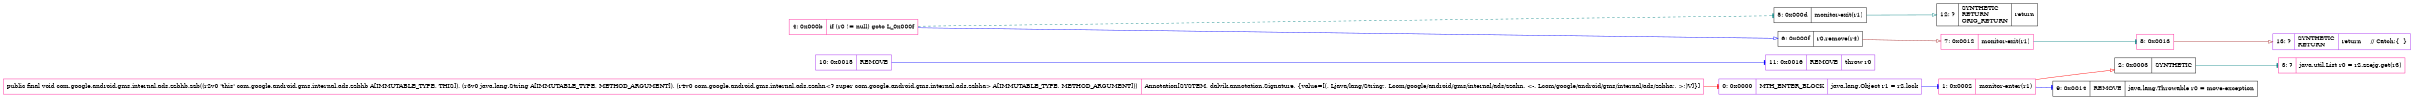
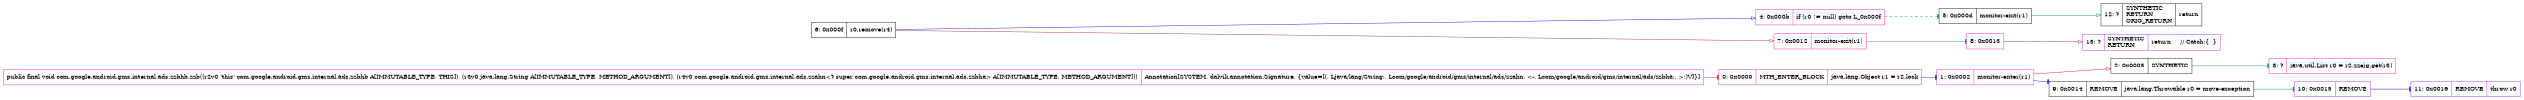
(1346, 33) -> (1324, 24)
none -> (2273, 89)
